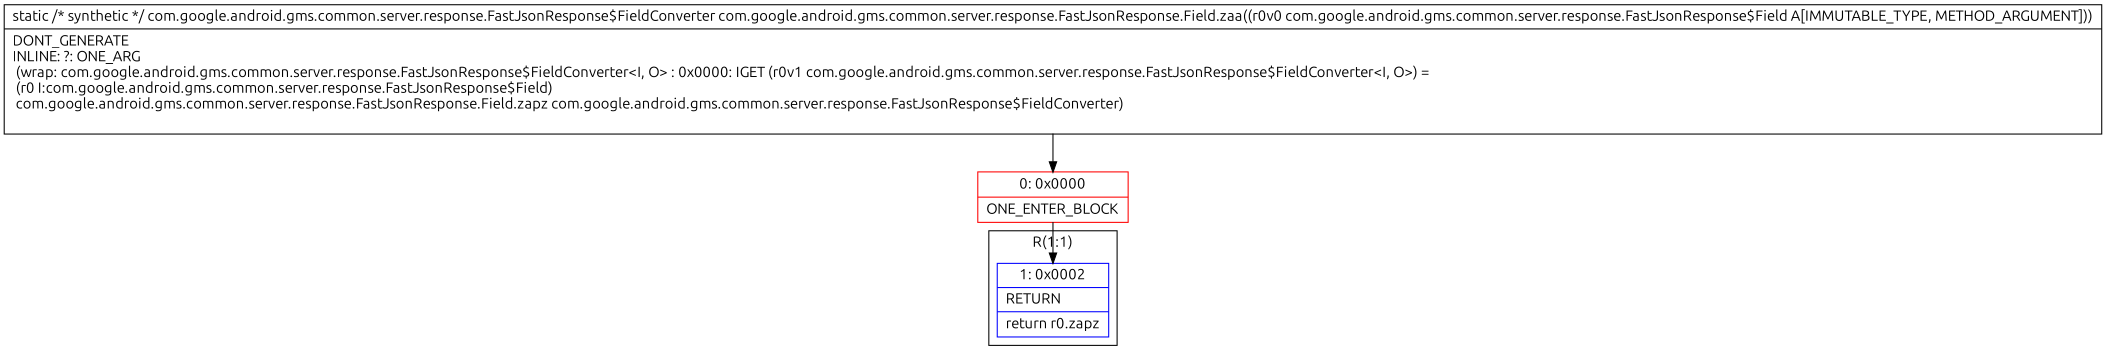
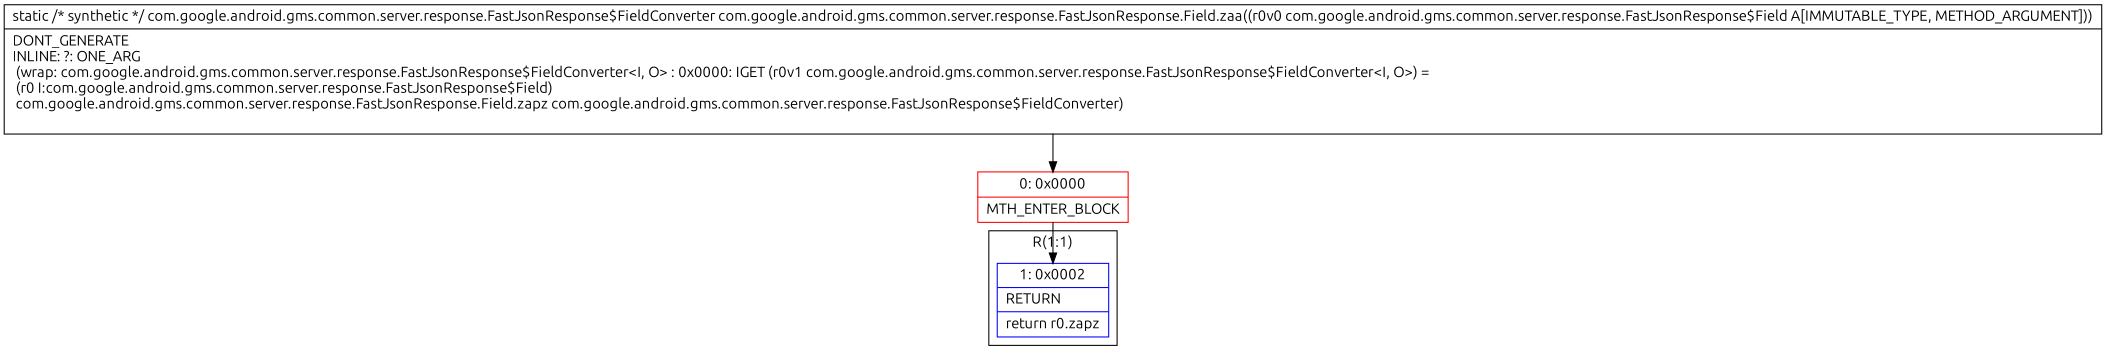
(1052, 209) -> (1053, 209)
